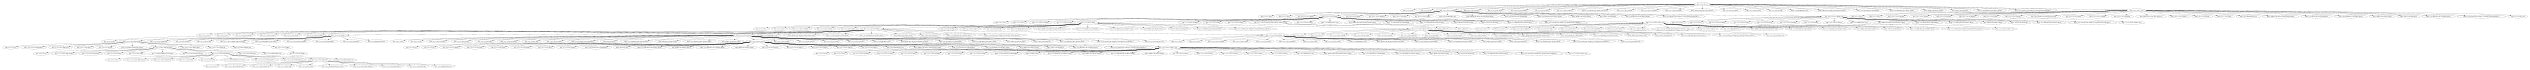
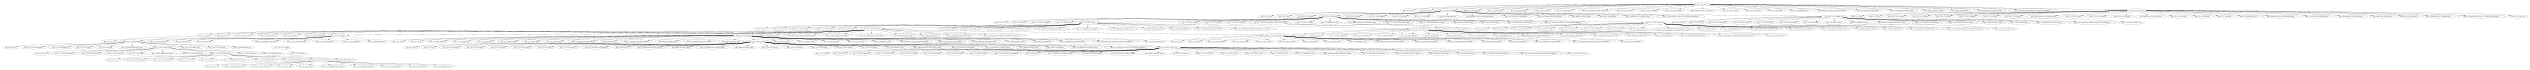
(233, 41) -> none
